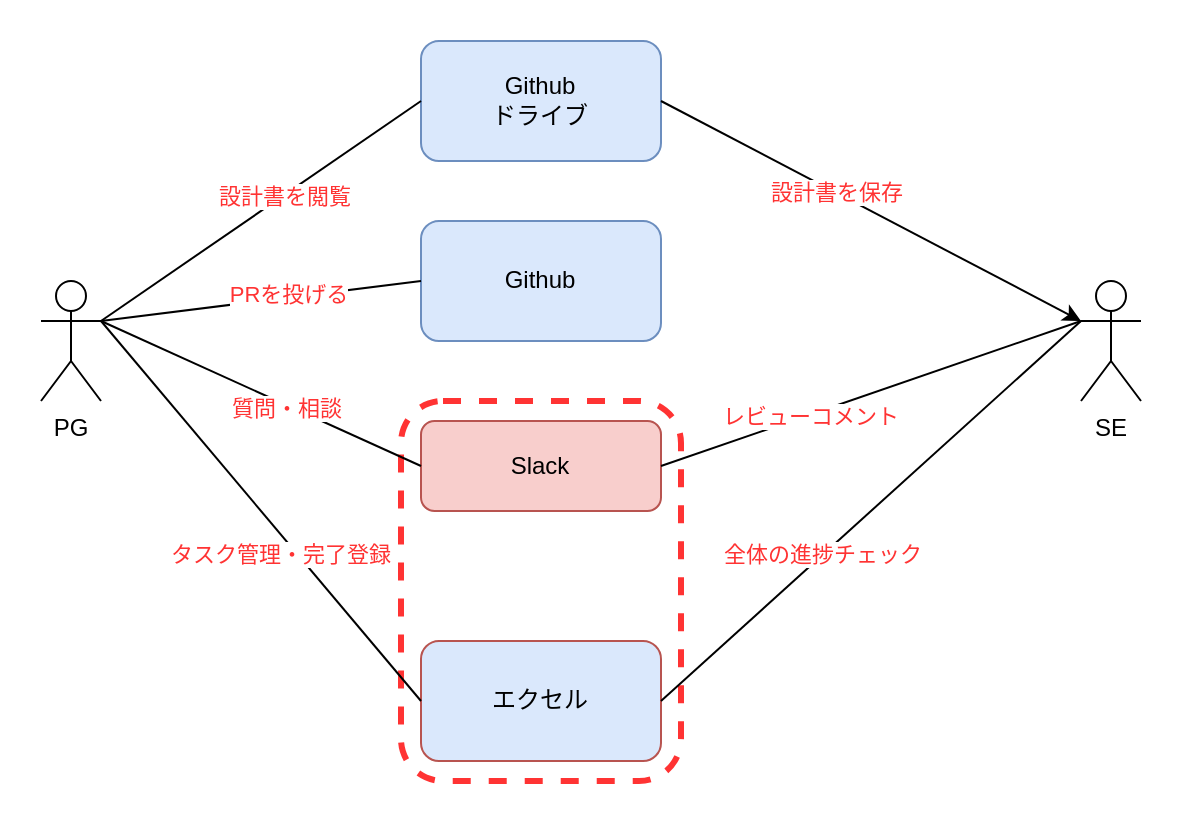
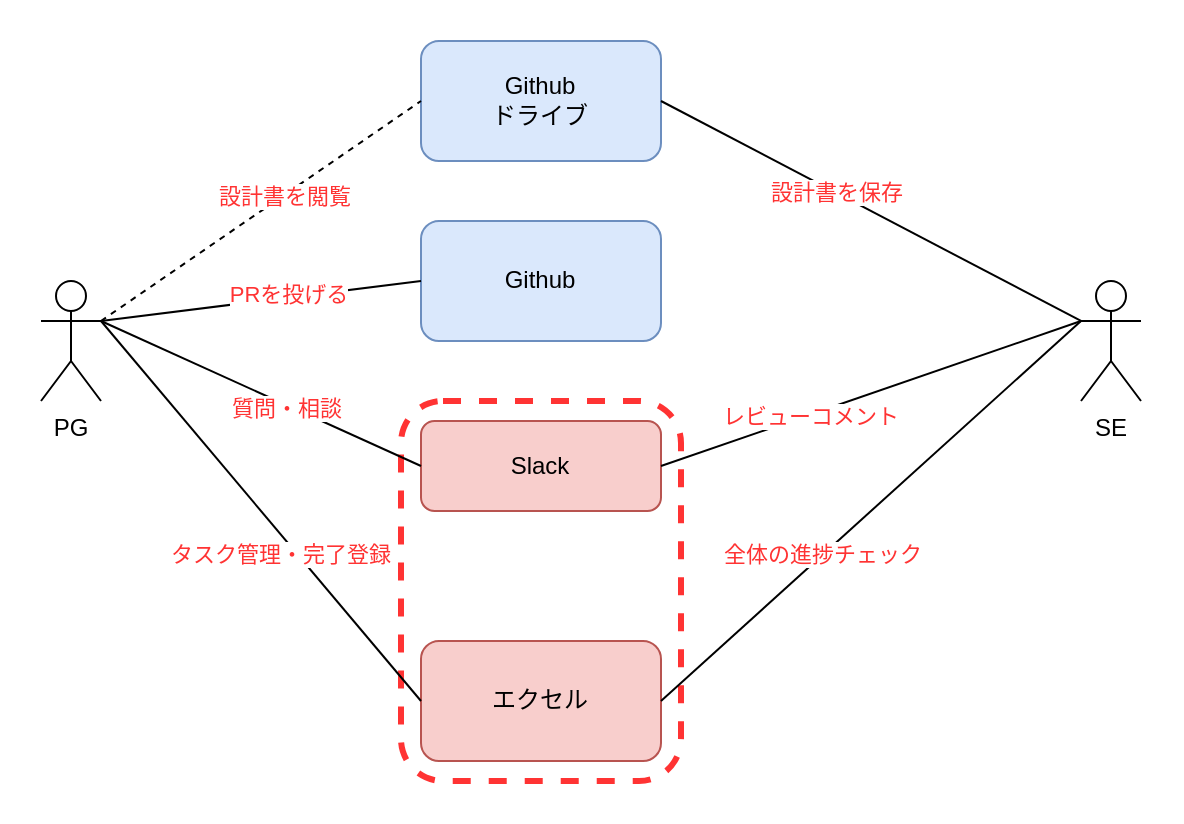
(183, 265) -> (183, 265)
(1067, 314) -> (1071, 316)
(541, 701) -> (541, 701)
